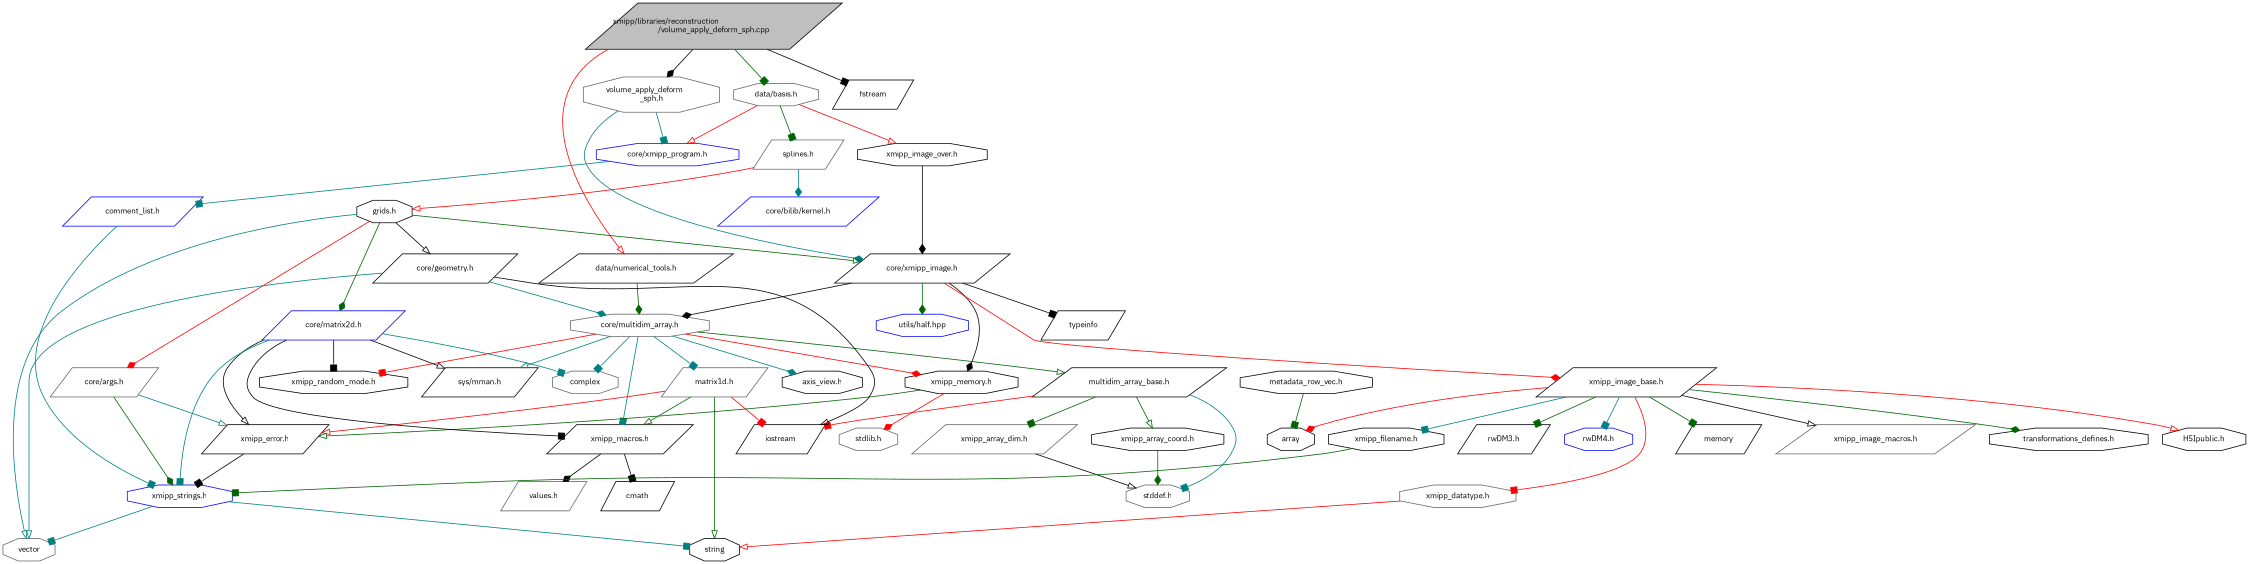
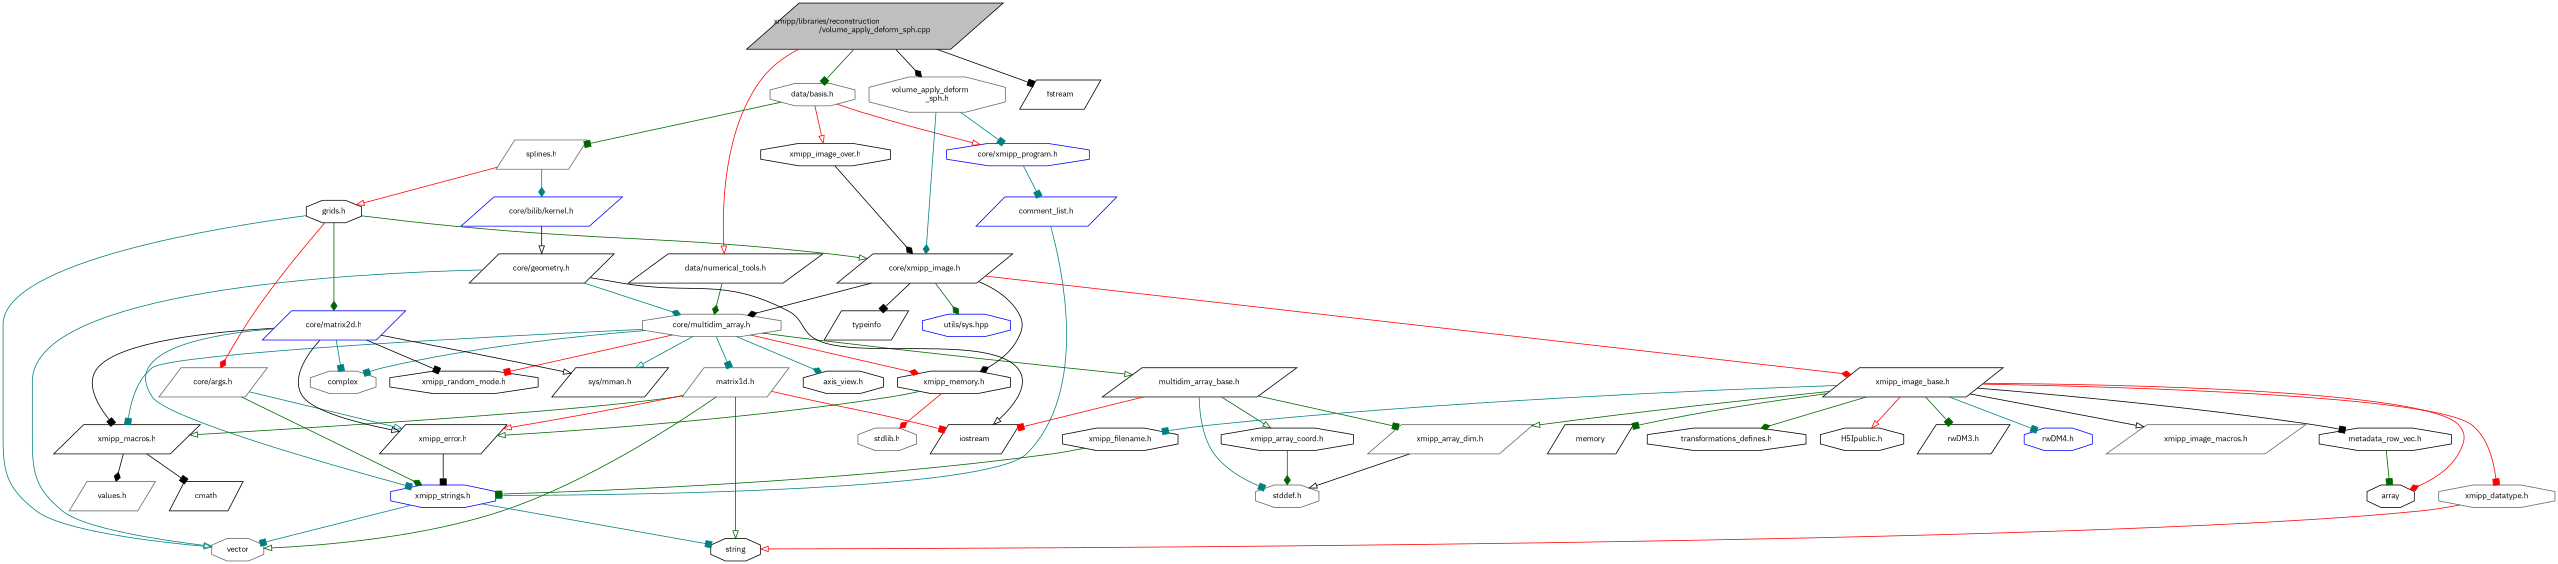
(410, 236) -> (542, 238)
(922, 325) -> (966, 325)
none -> (2158, 405)
none -> (1685, 407)
none -> (518, 505)
